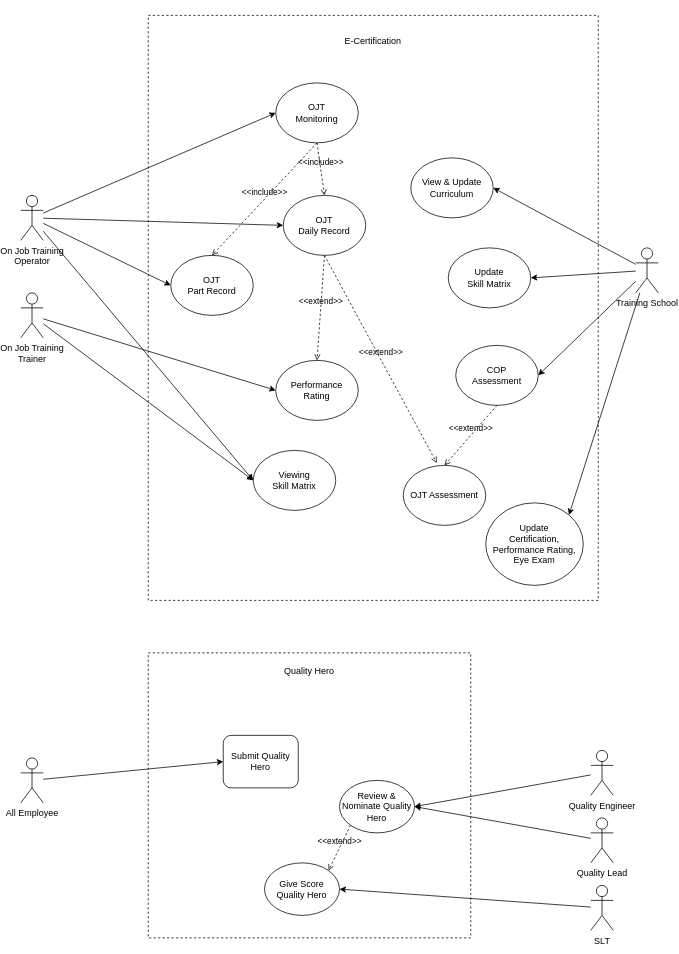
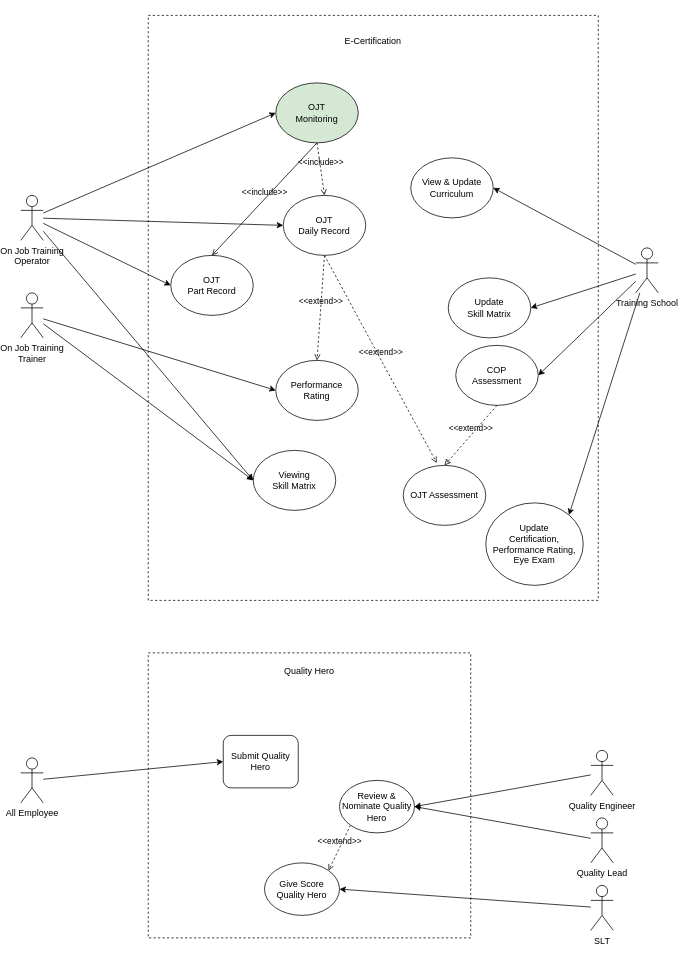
(317, 113) -> (317, 113)
(264, 199) -> (264, 199)
(489, 278) -> (489, 308)
(448, 461) -> (449, 460)
